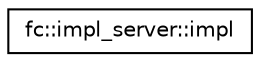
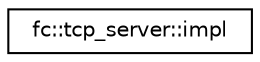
(130, 31) -> (130, 31)
